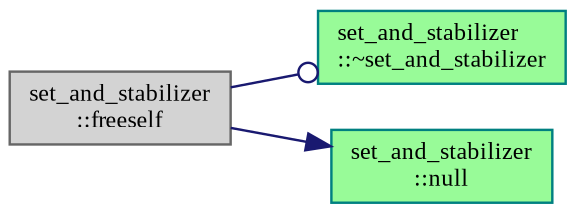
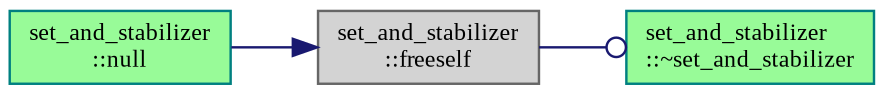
(269, 135) -> (262, 47)
